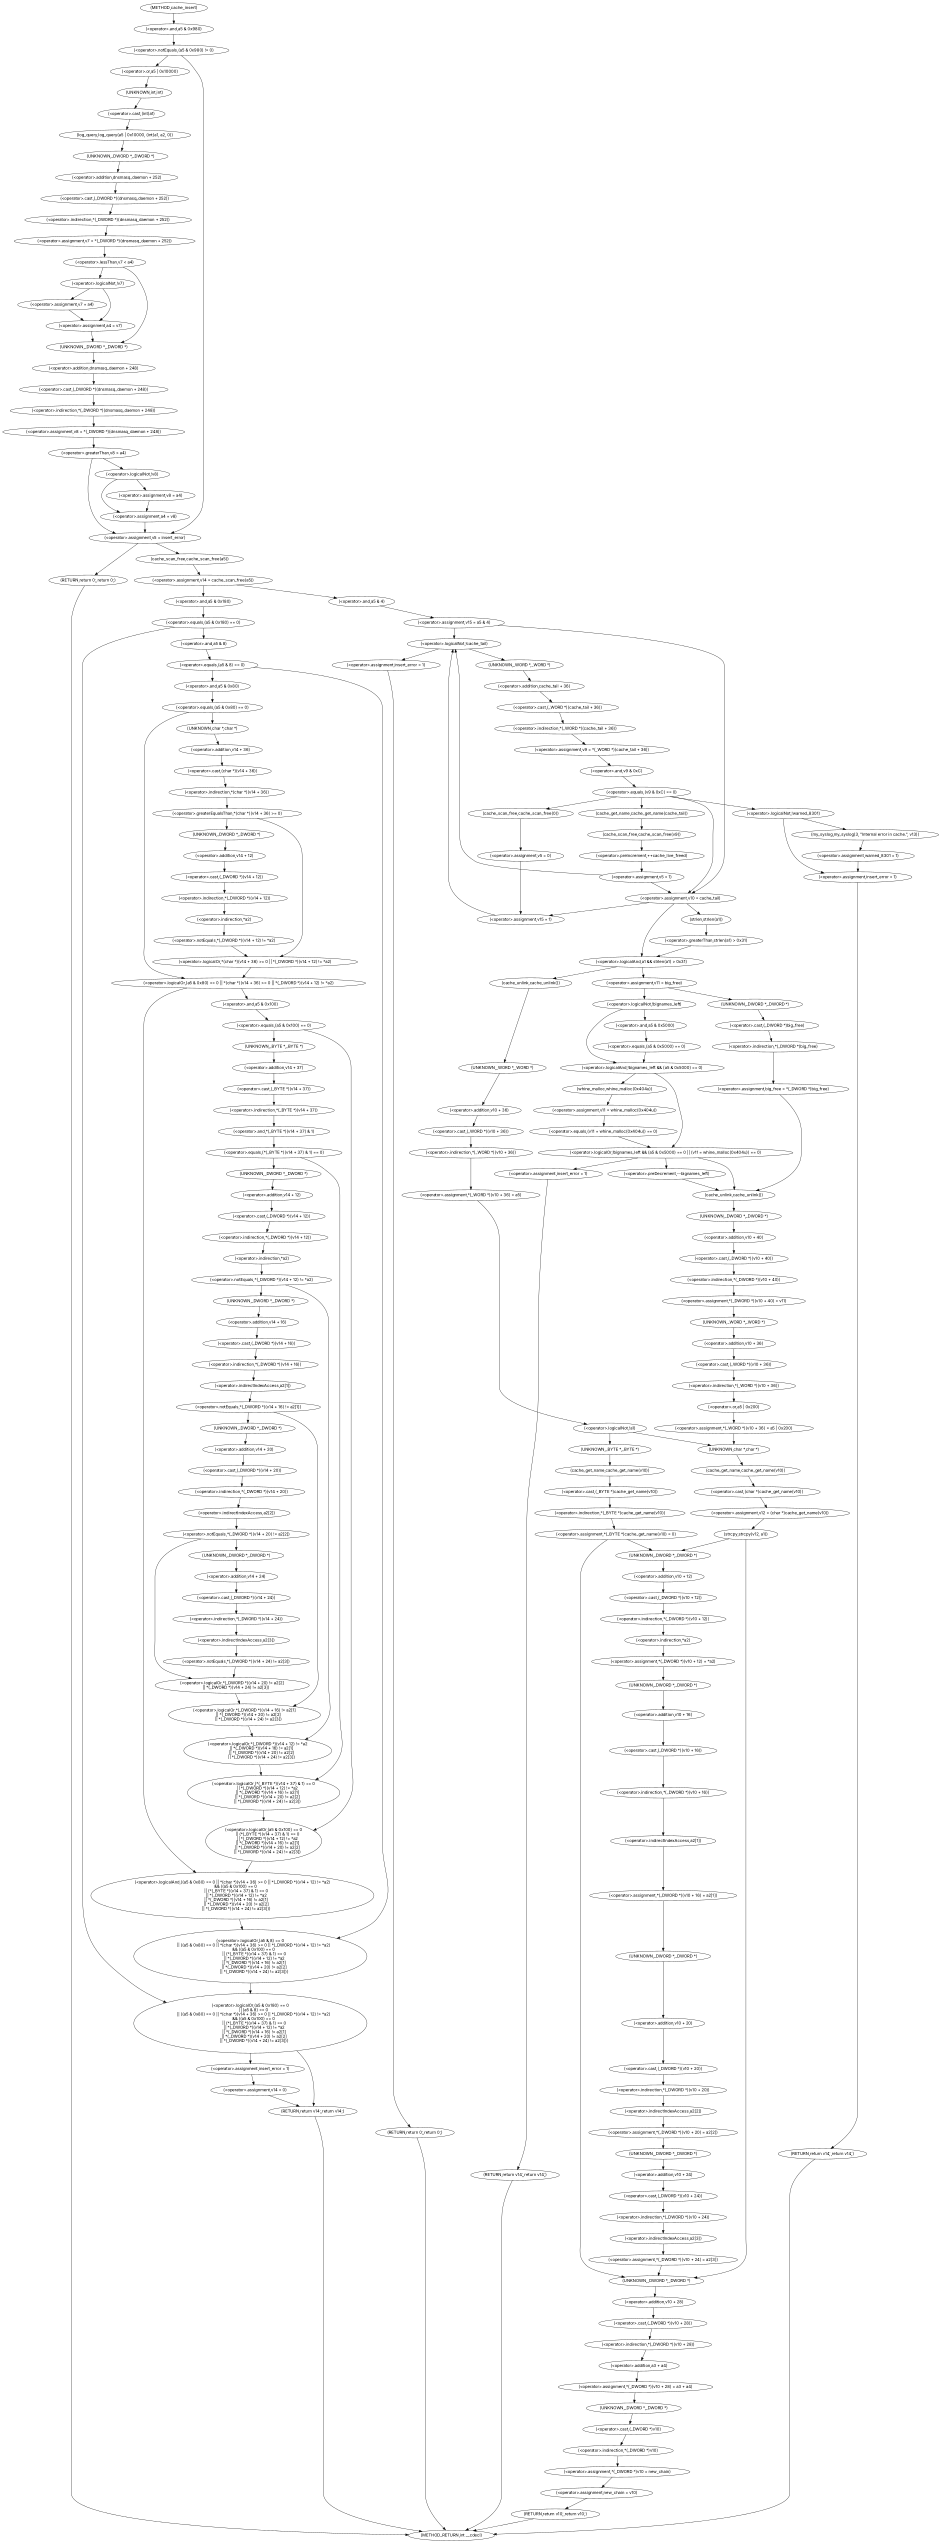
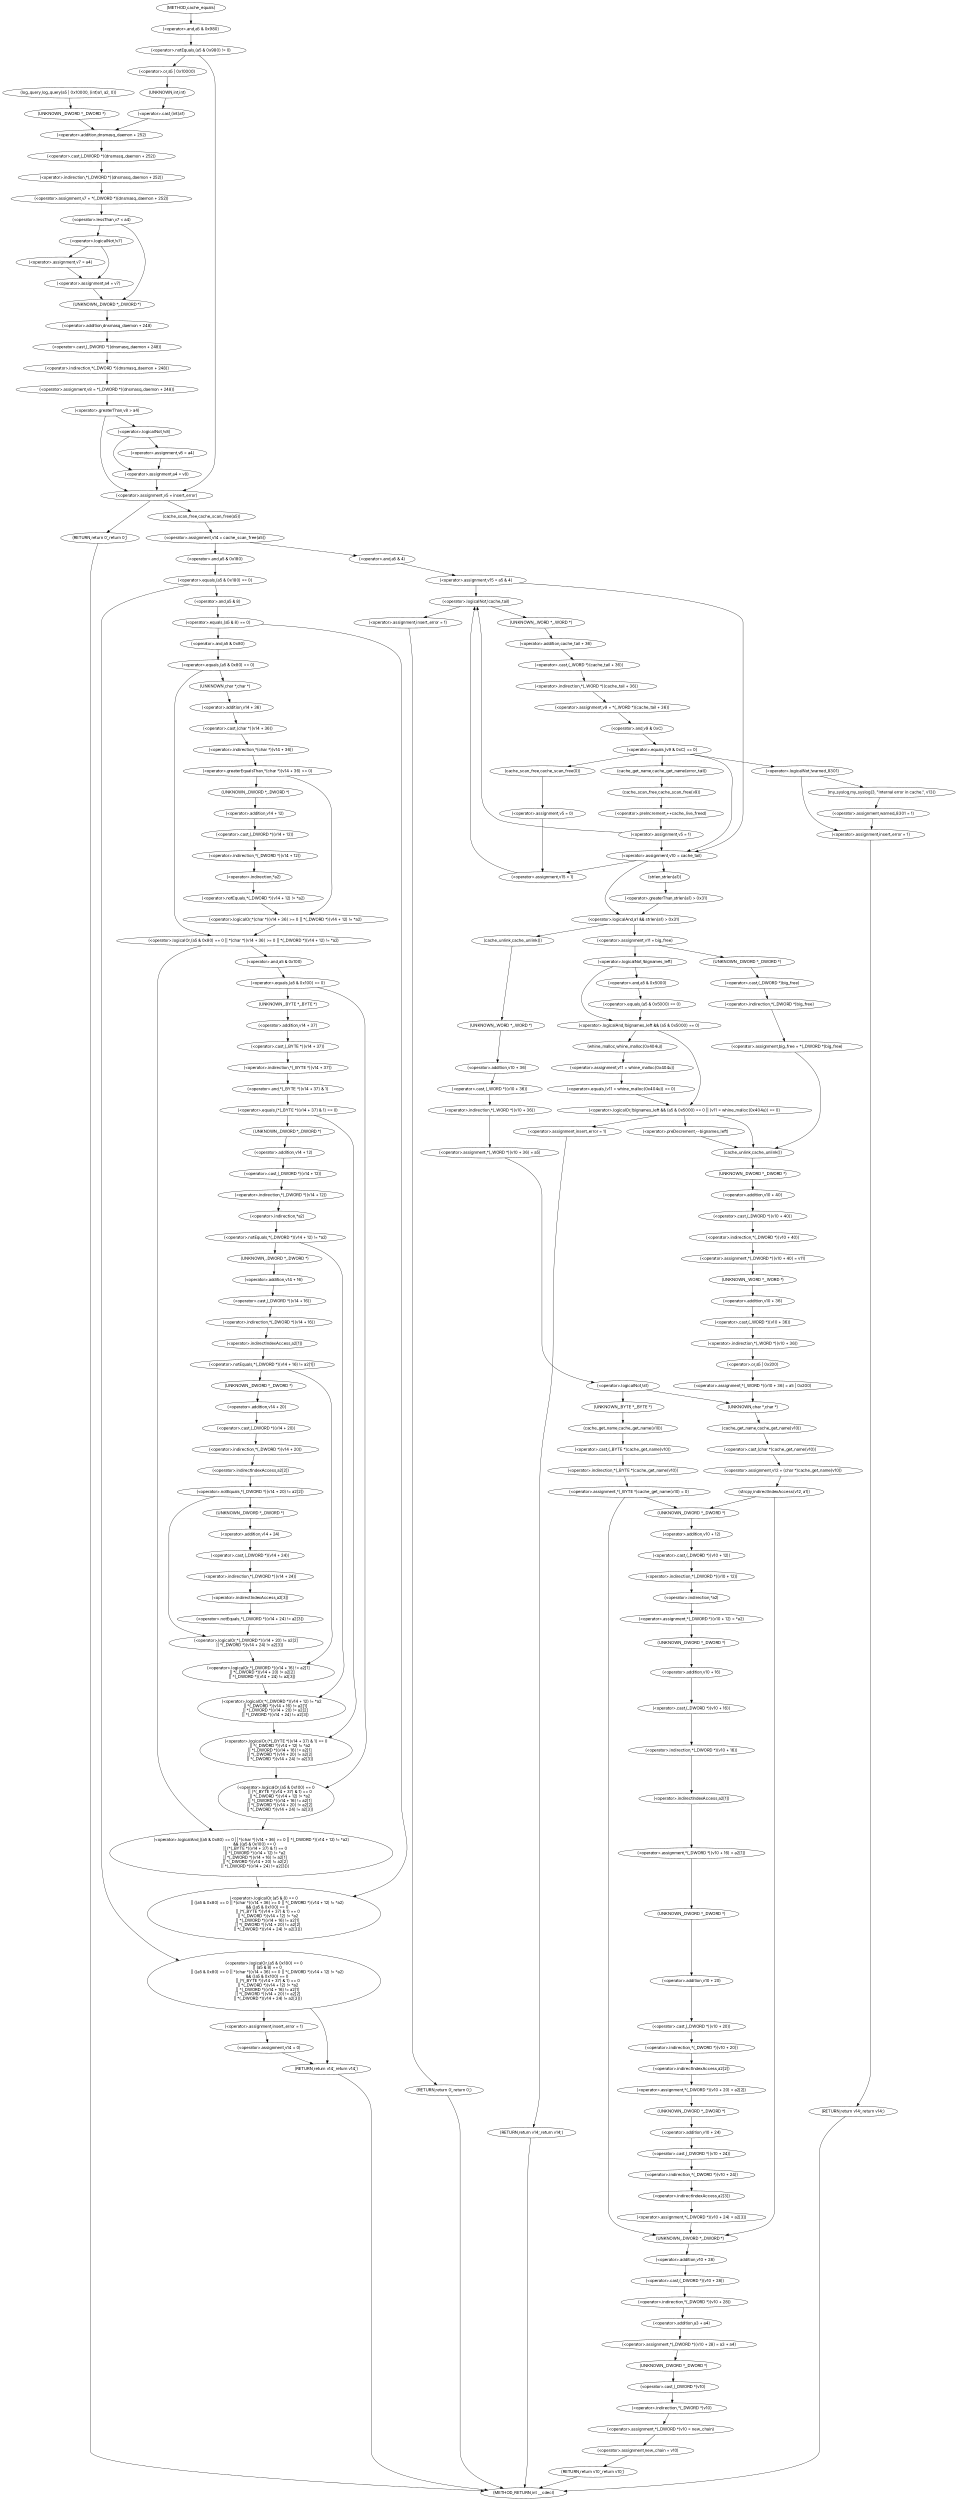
(174, 8) -> (191, 8)
(129, 123) -> (133, 124)
(642, 814) -> (662, 771)
(746, 1534) -> (774, 1492)
